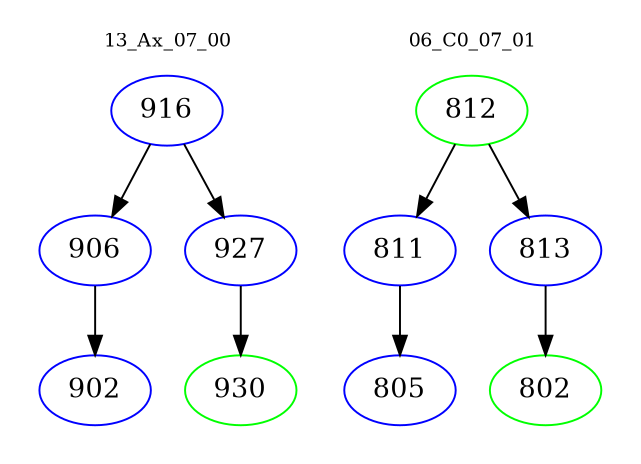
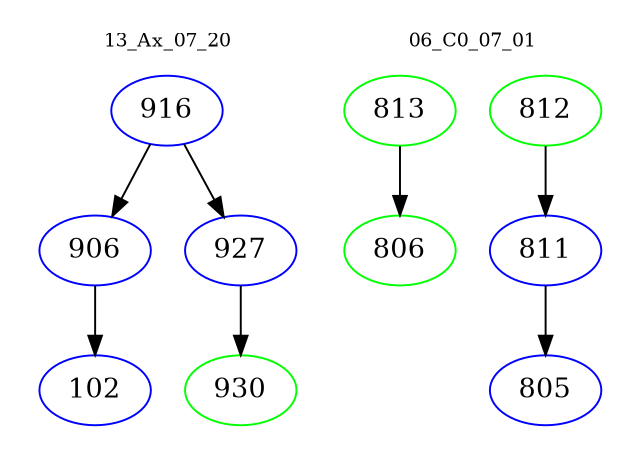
(168, 42) -> (168, 42)
(504, 172) -> none
(546, 250) -> (400, 111)
(95, 390) -> (95, 390)
(546, 390) -> (400, 250)
